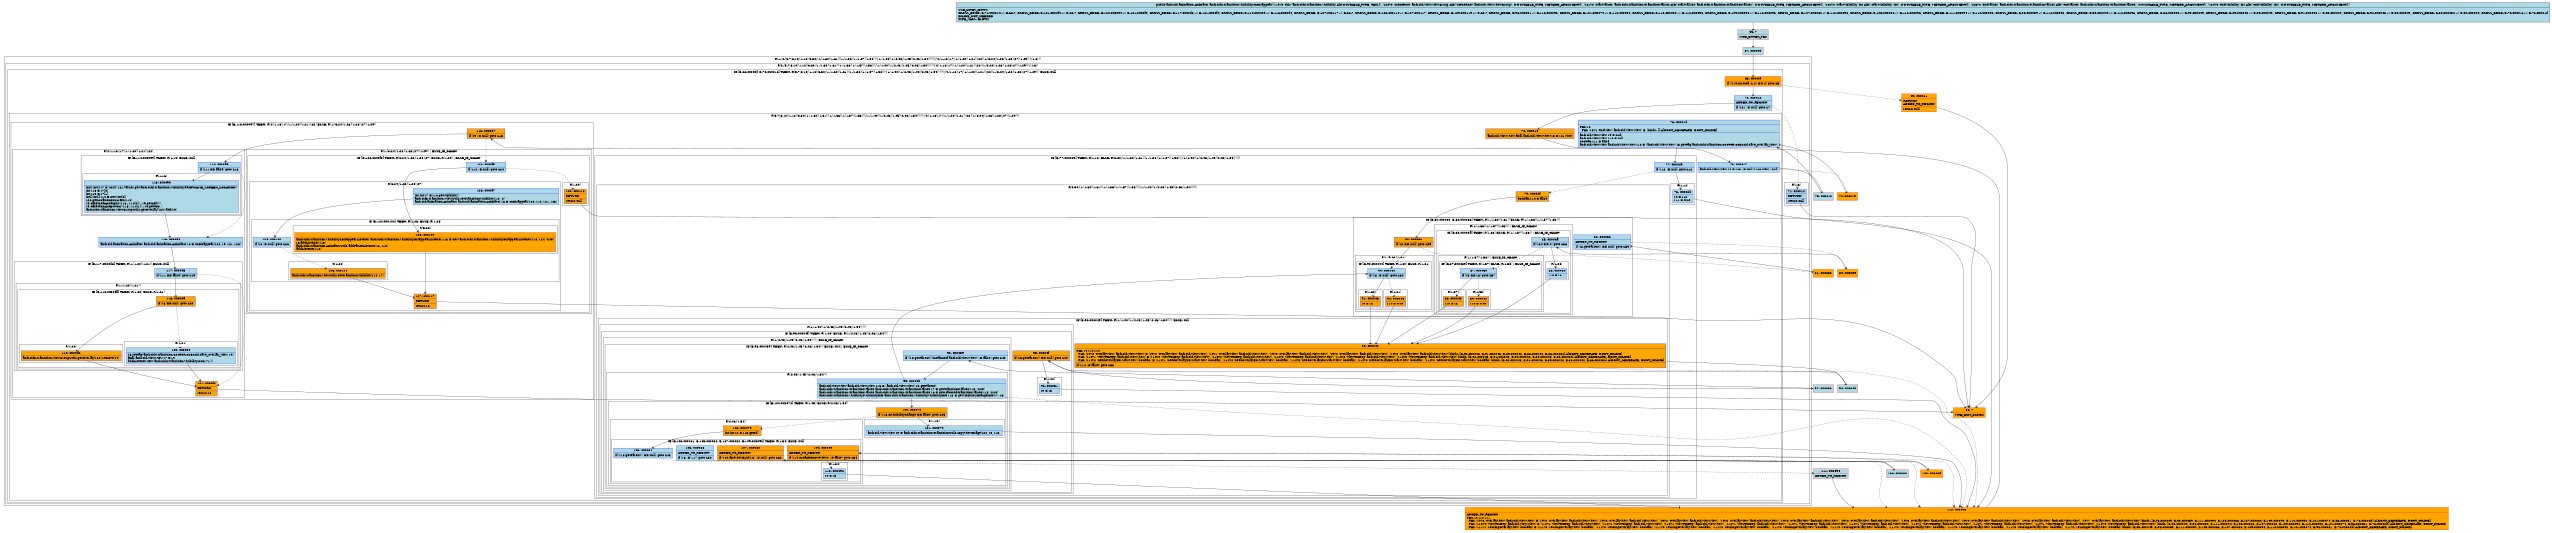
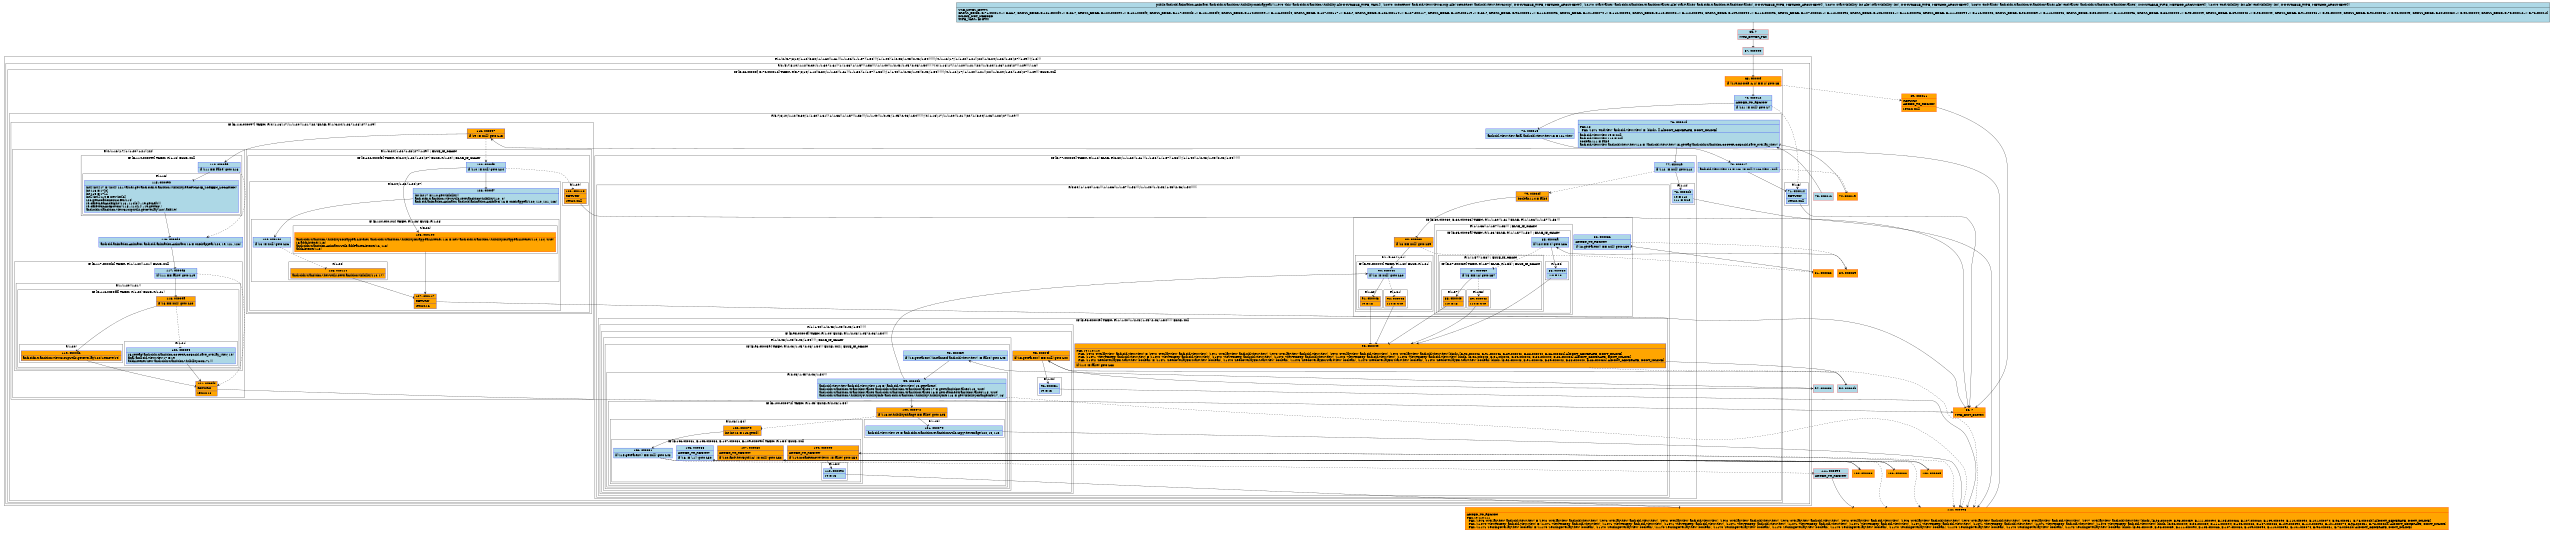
(1530, 134) -> (1530, 134)
(1805, 172) -> (1767, 181)
none -> (486, 180)
none -> (1863, 474)
(1897, 474) -> (1897, 474)
